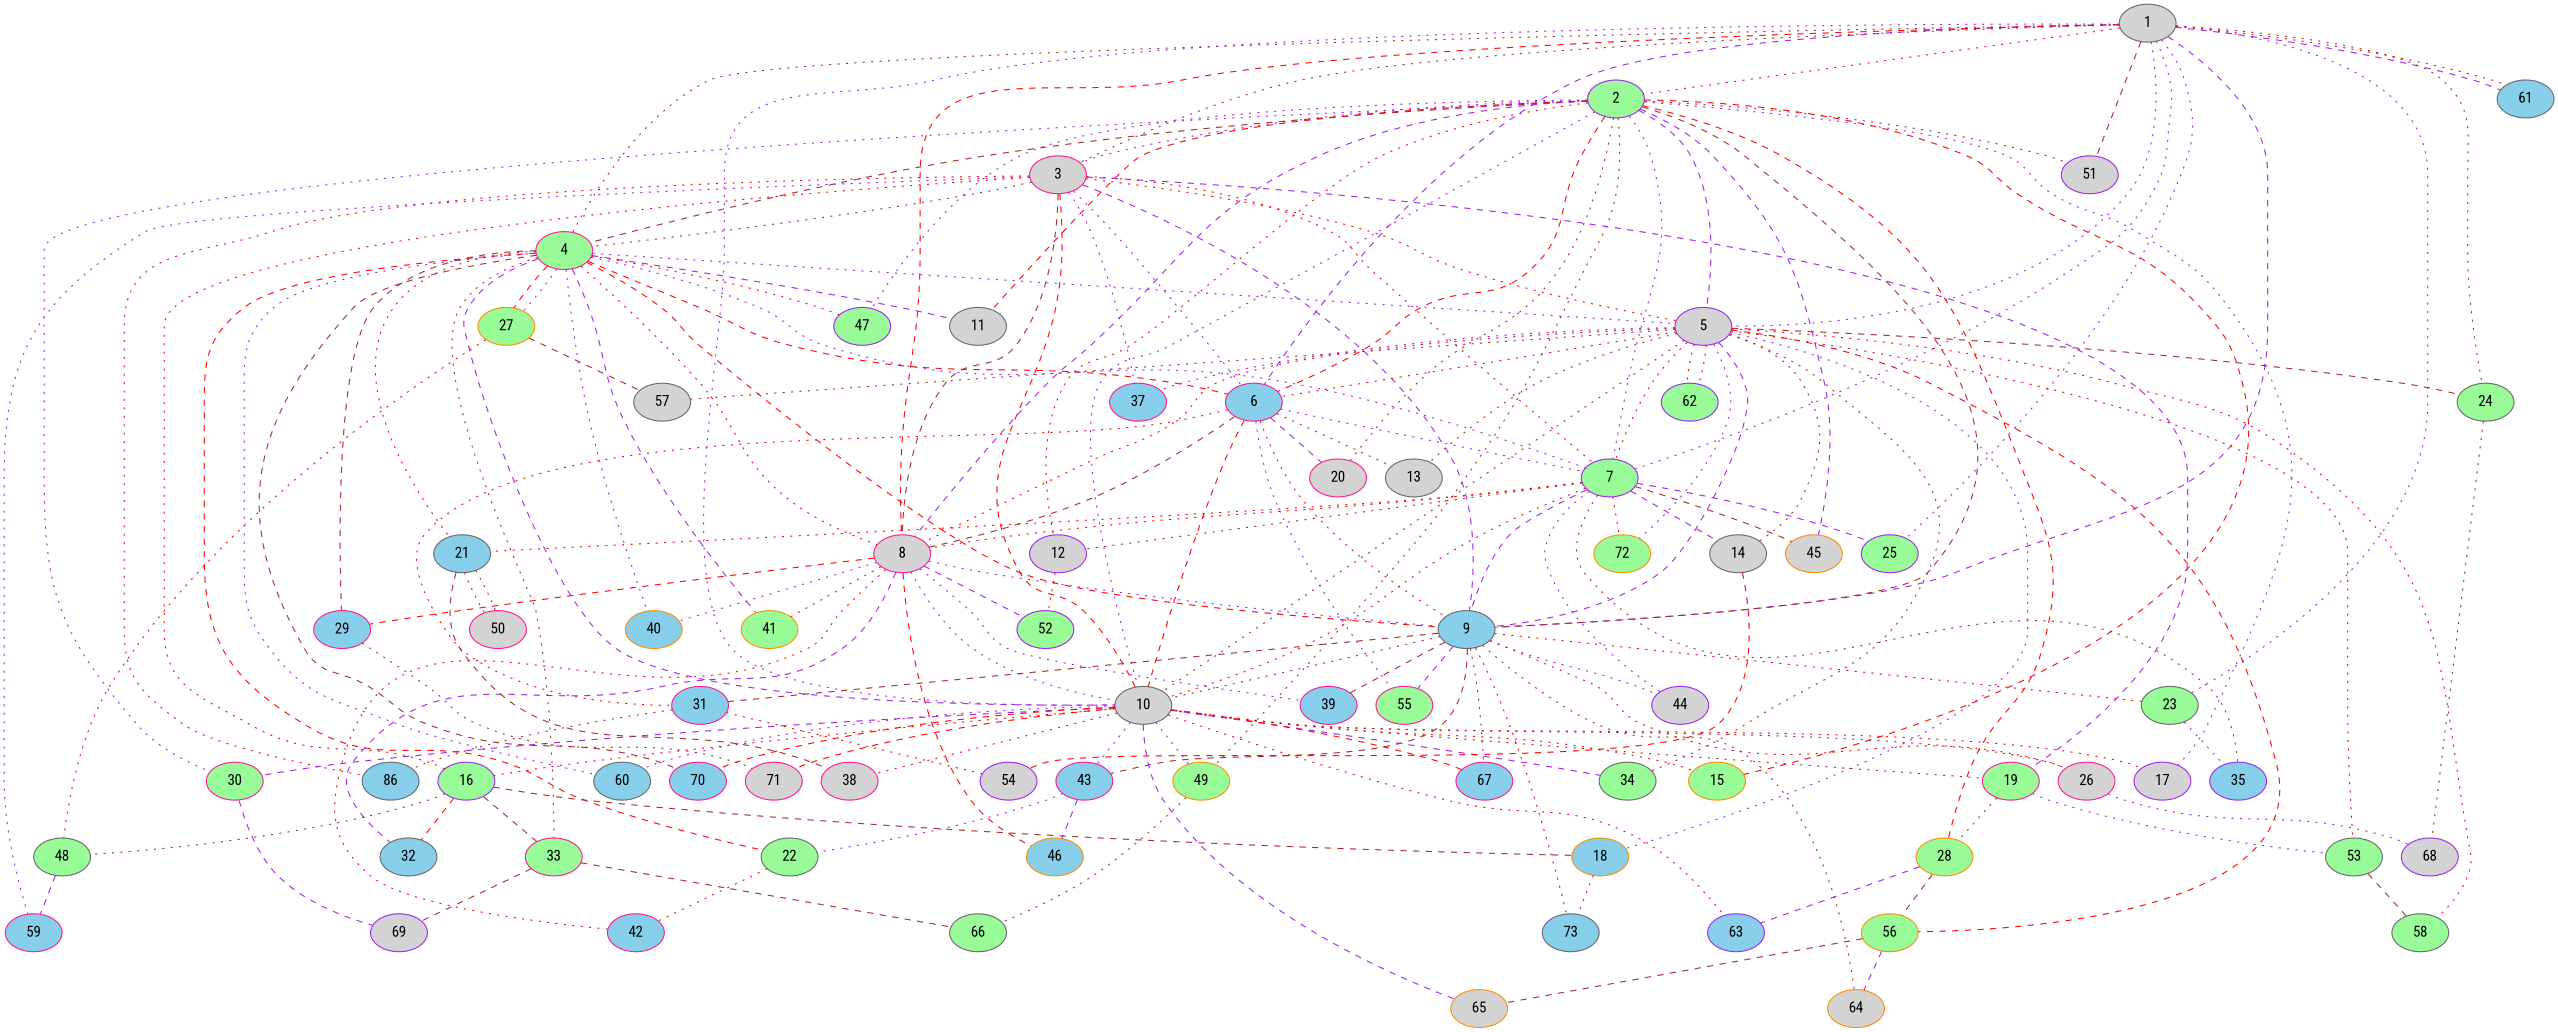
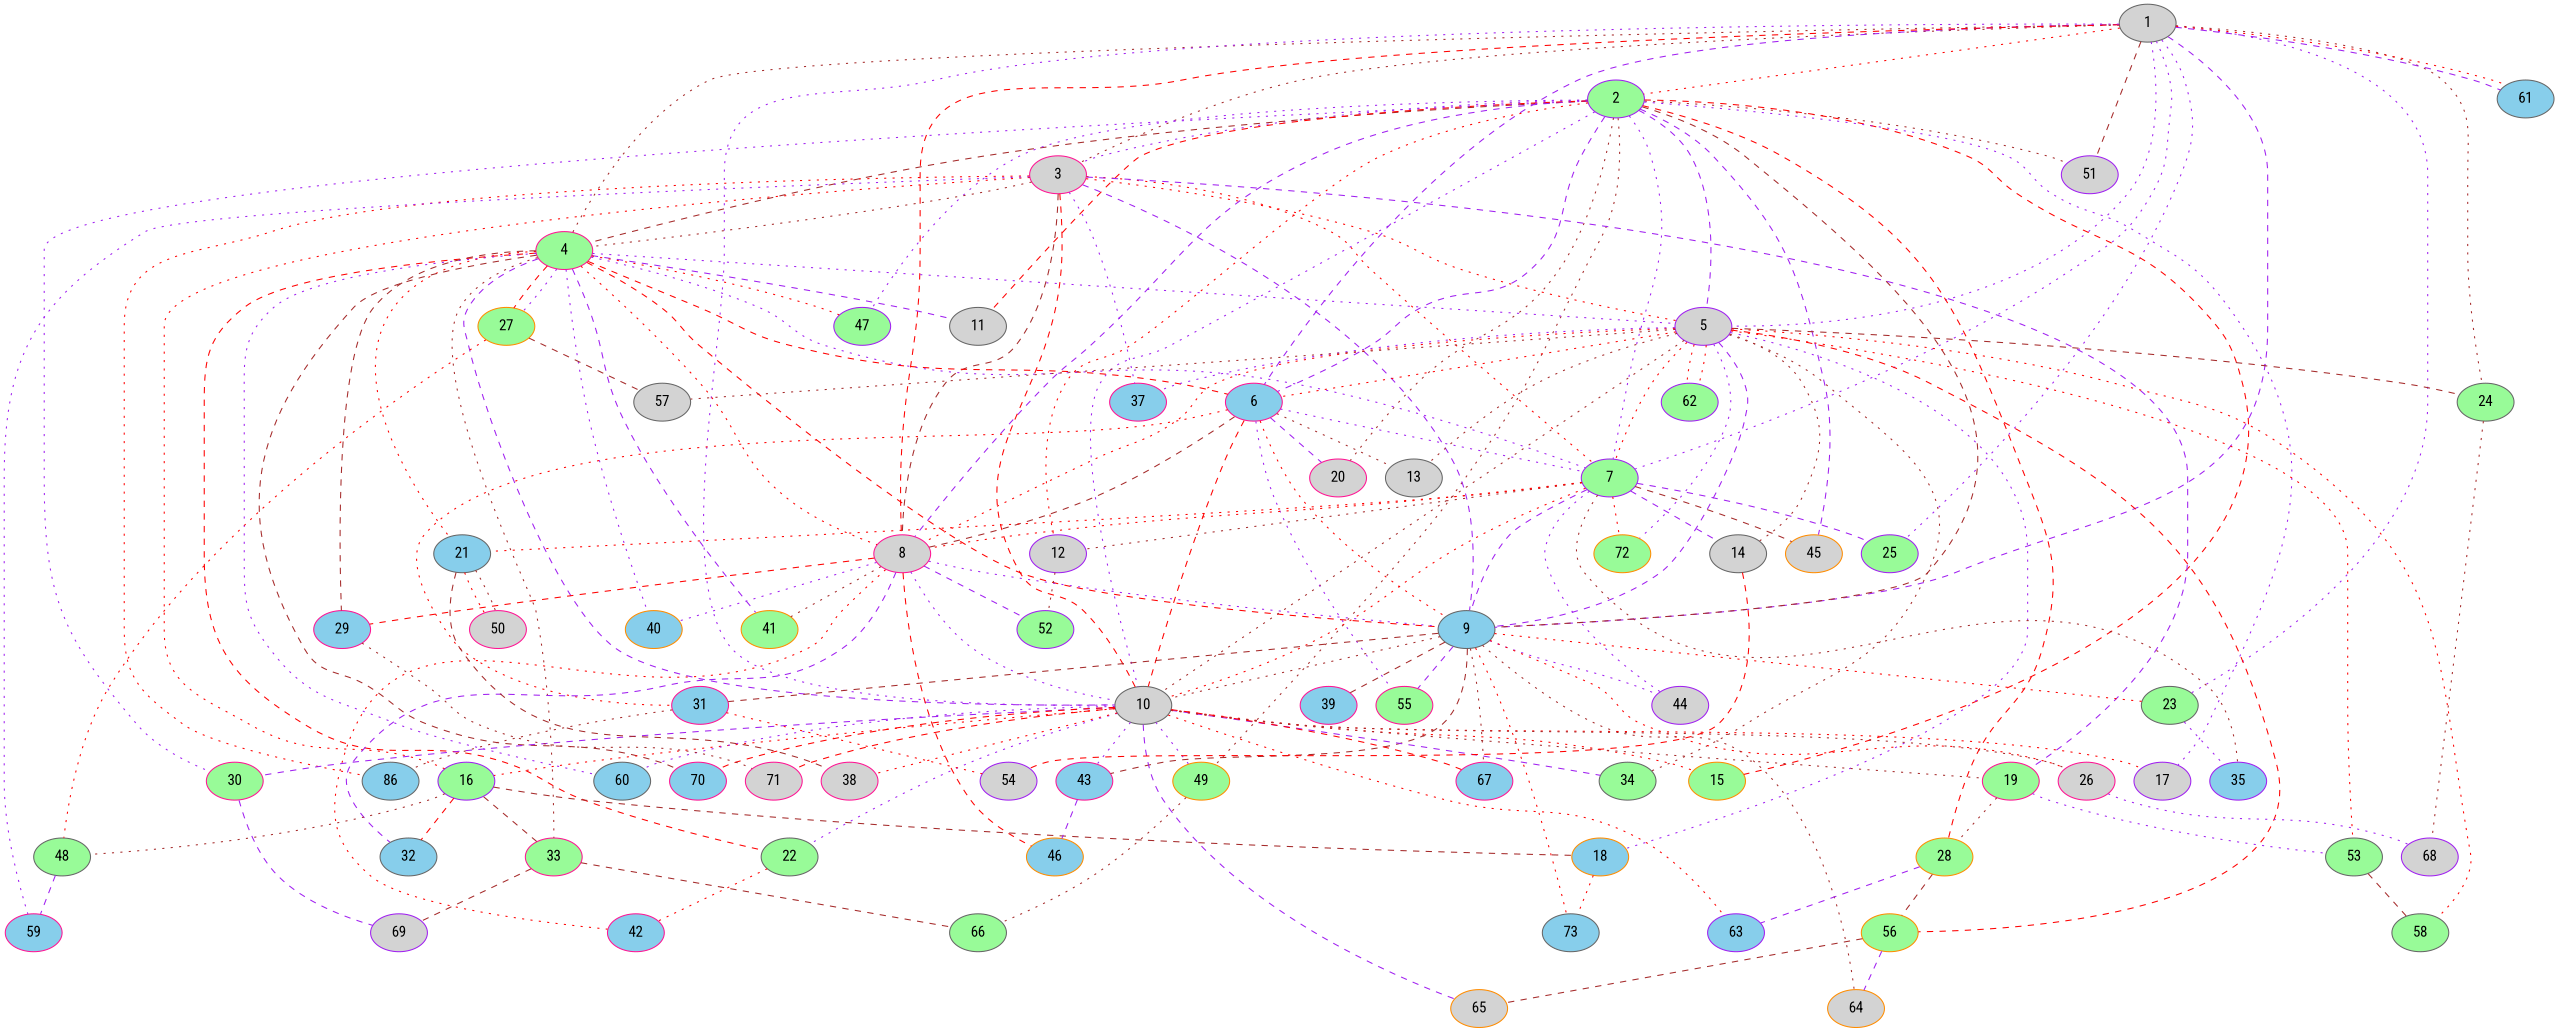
(1147, 271) -> none
(1480, 292) -> (1480, 292)
(1115, 672) -> none
(966, 823) -> (974, 761)
